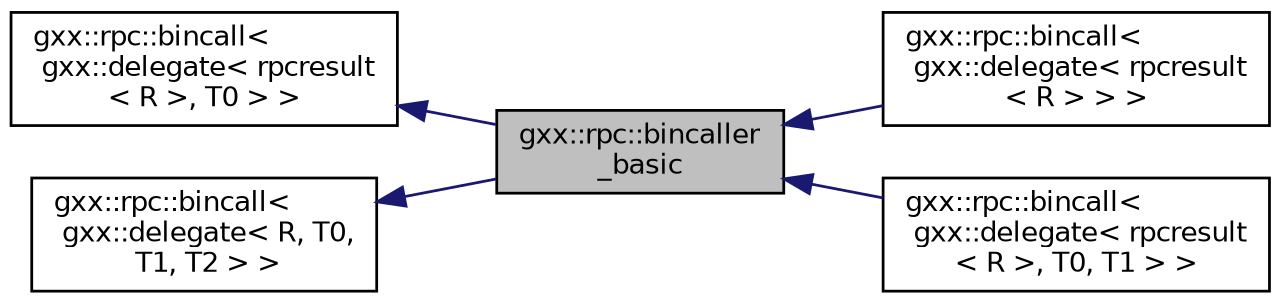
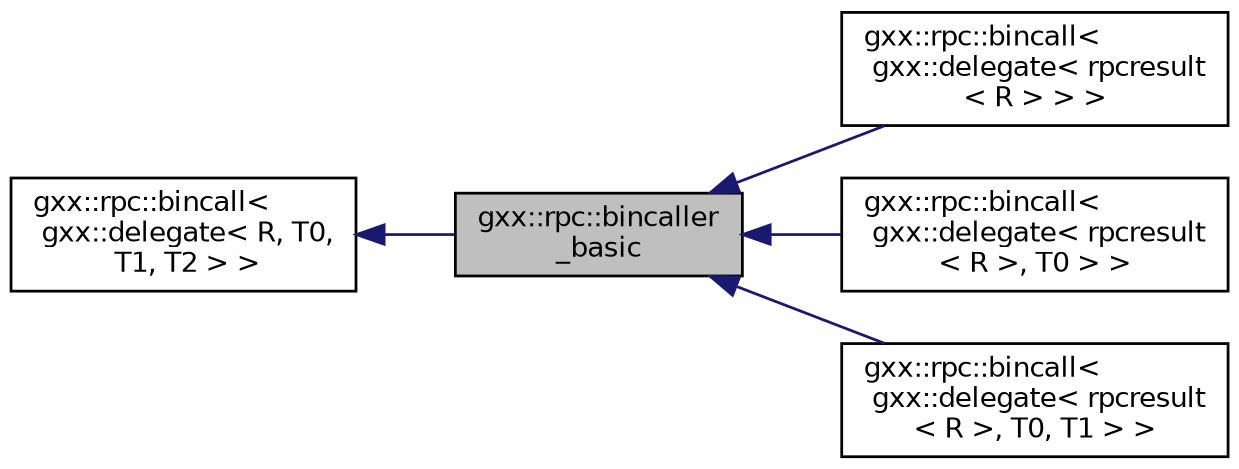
(461, 118) -> (806, 235)
